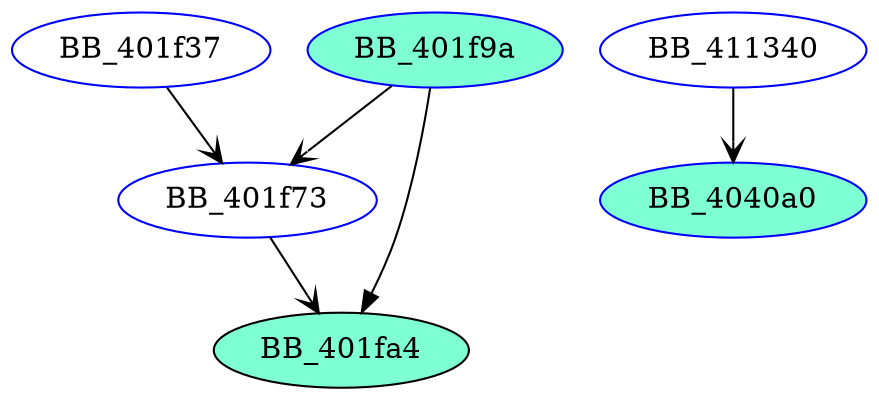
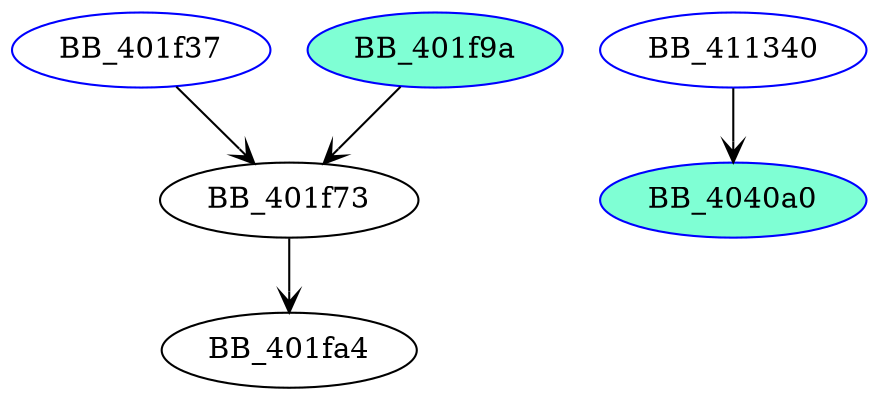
(409, 193) -> none
(248, 200) -> (289, 200)
(341, 350) -> (289, 350)
